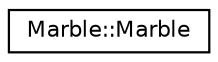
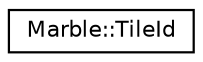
(109, 31) -> (101, 31)
